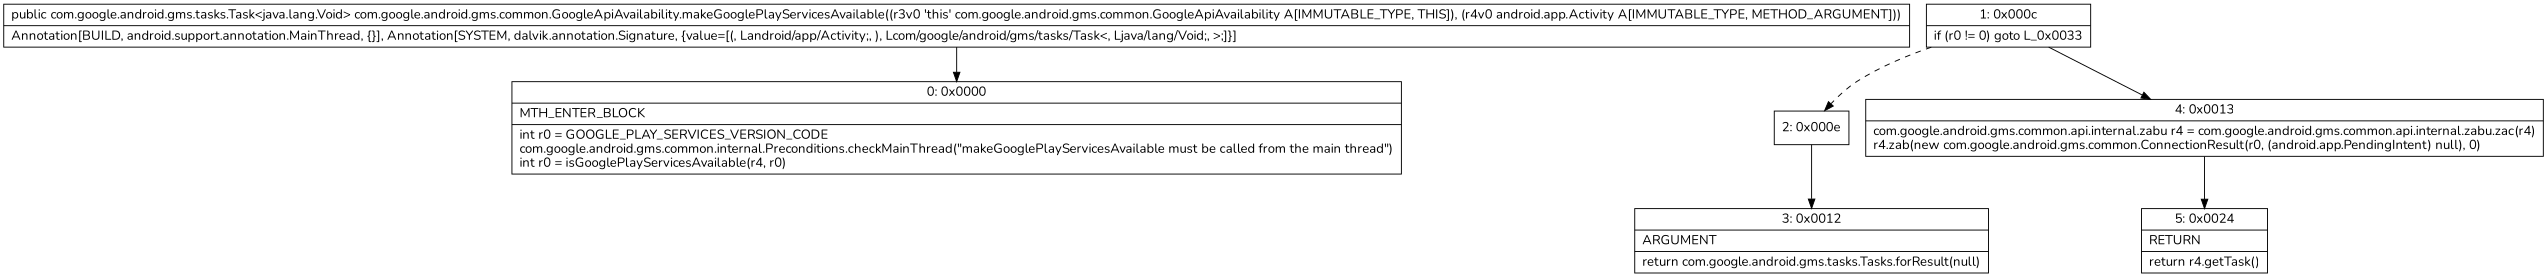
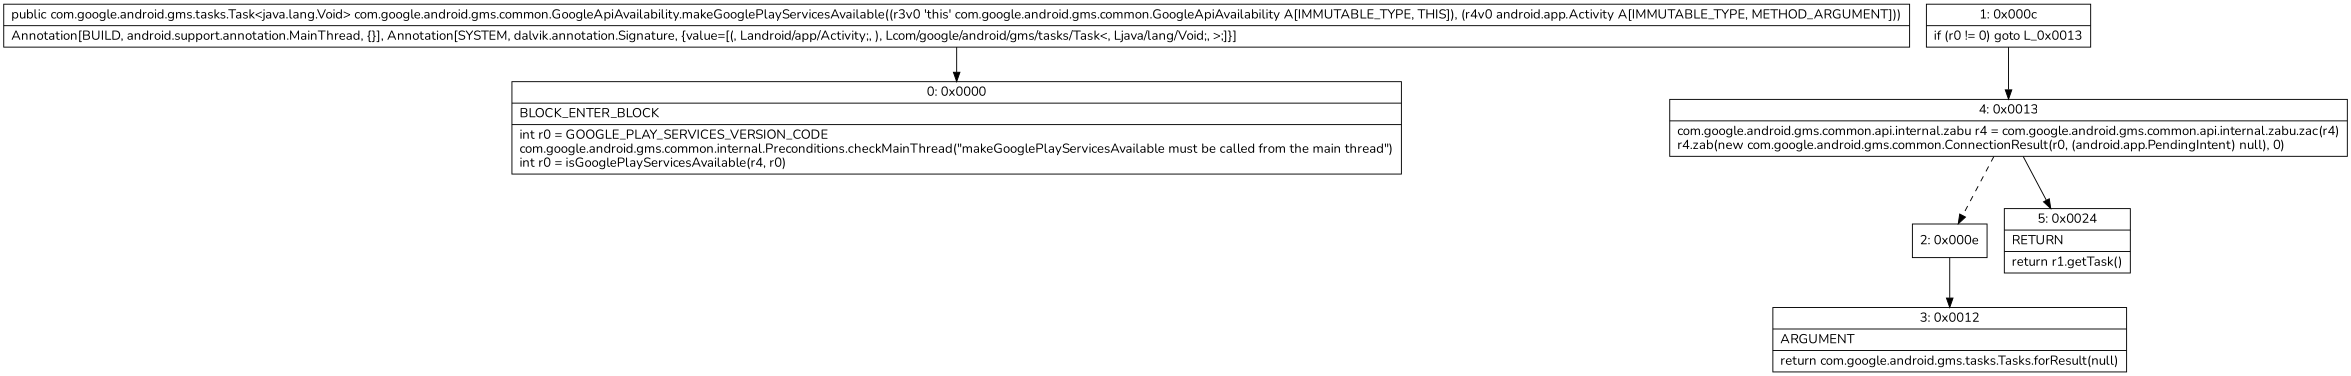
(2009, 36) -> (2009, 36)
(1878, 70) -> (1978, 186)
(583, 113) -> (590, 113)
(2205, 262) -> (2067, 262)
